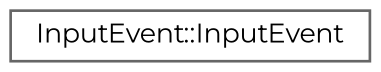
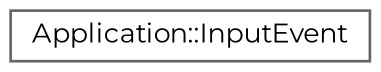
(190, 36) -> (190, 36)
